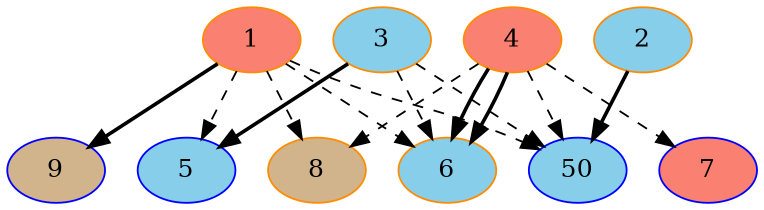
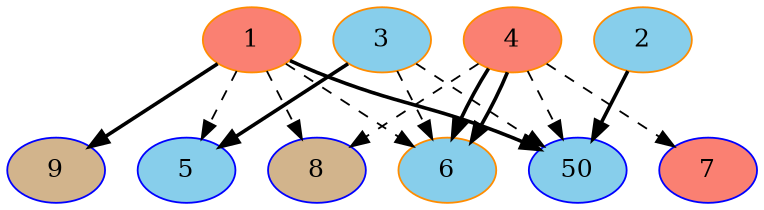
(400, 101) -> (400, 101)
(317, 170) -> (317, 170)
